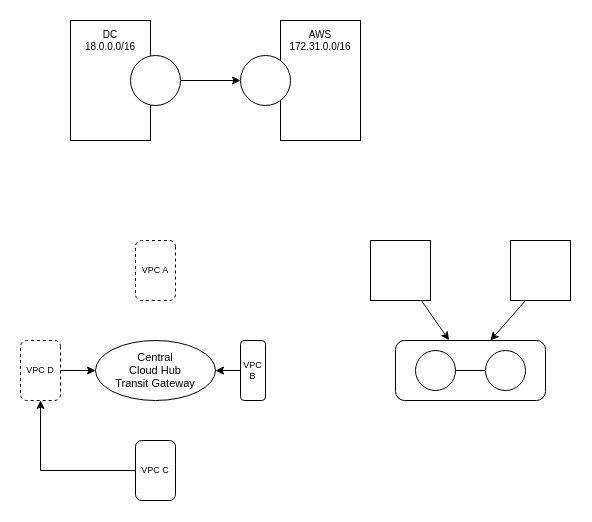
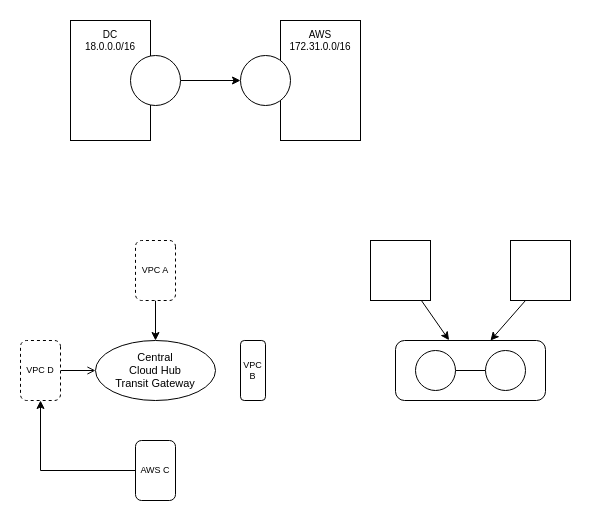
none -> (156, 317)
(87, 371) -> (89, 371)
(225, 371) -> none
(156, 471) -> (156, 471)
